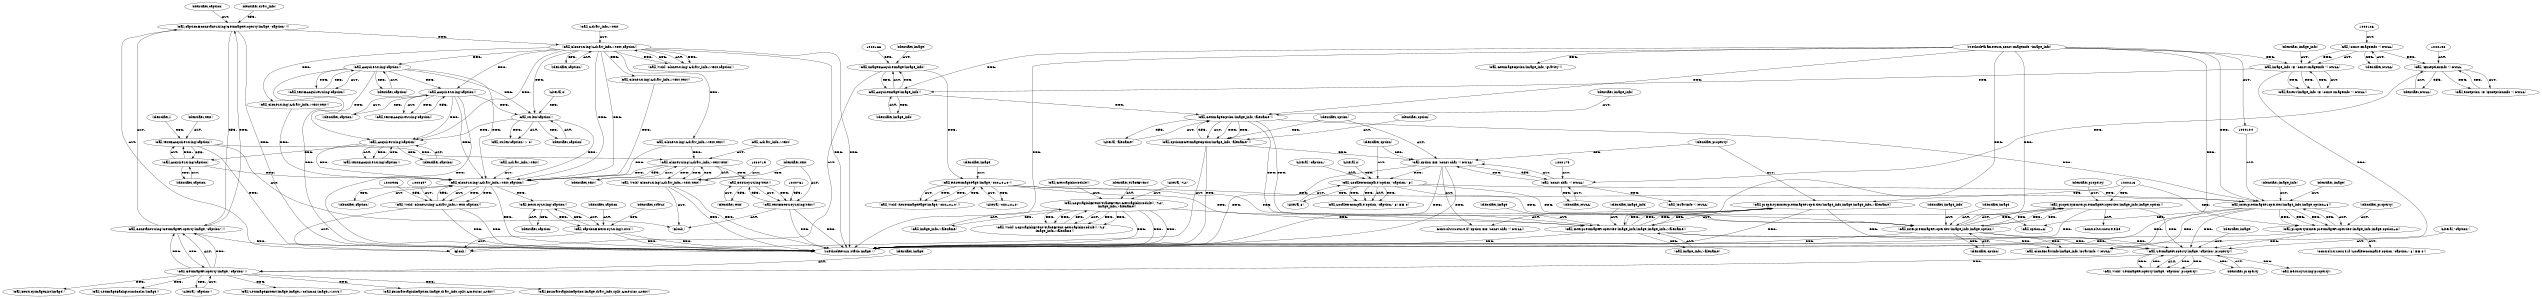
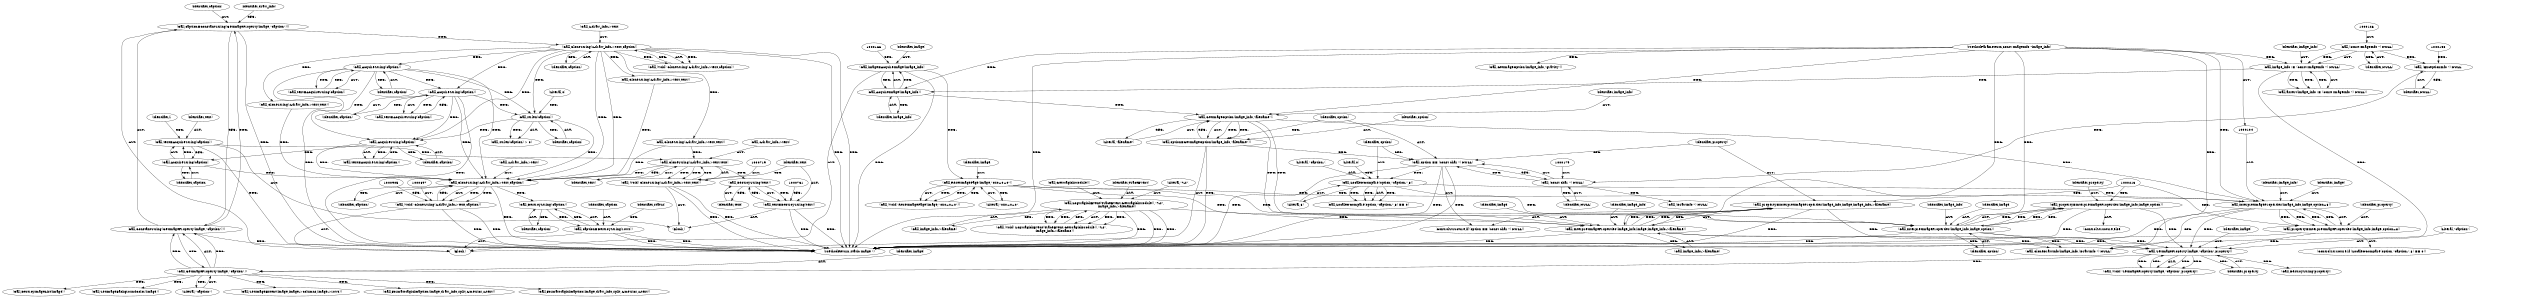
(2443, 57) -> (2443, 57)
(2491, 92) -> none
none -> (892, 149)
(2034, 229) -> none
(2189, 229) -> (2189, 229)
